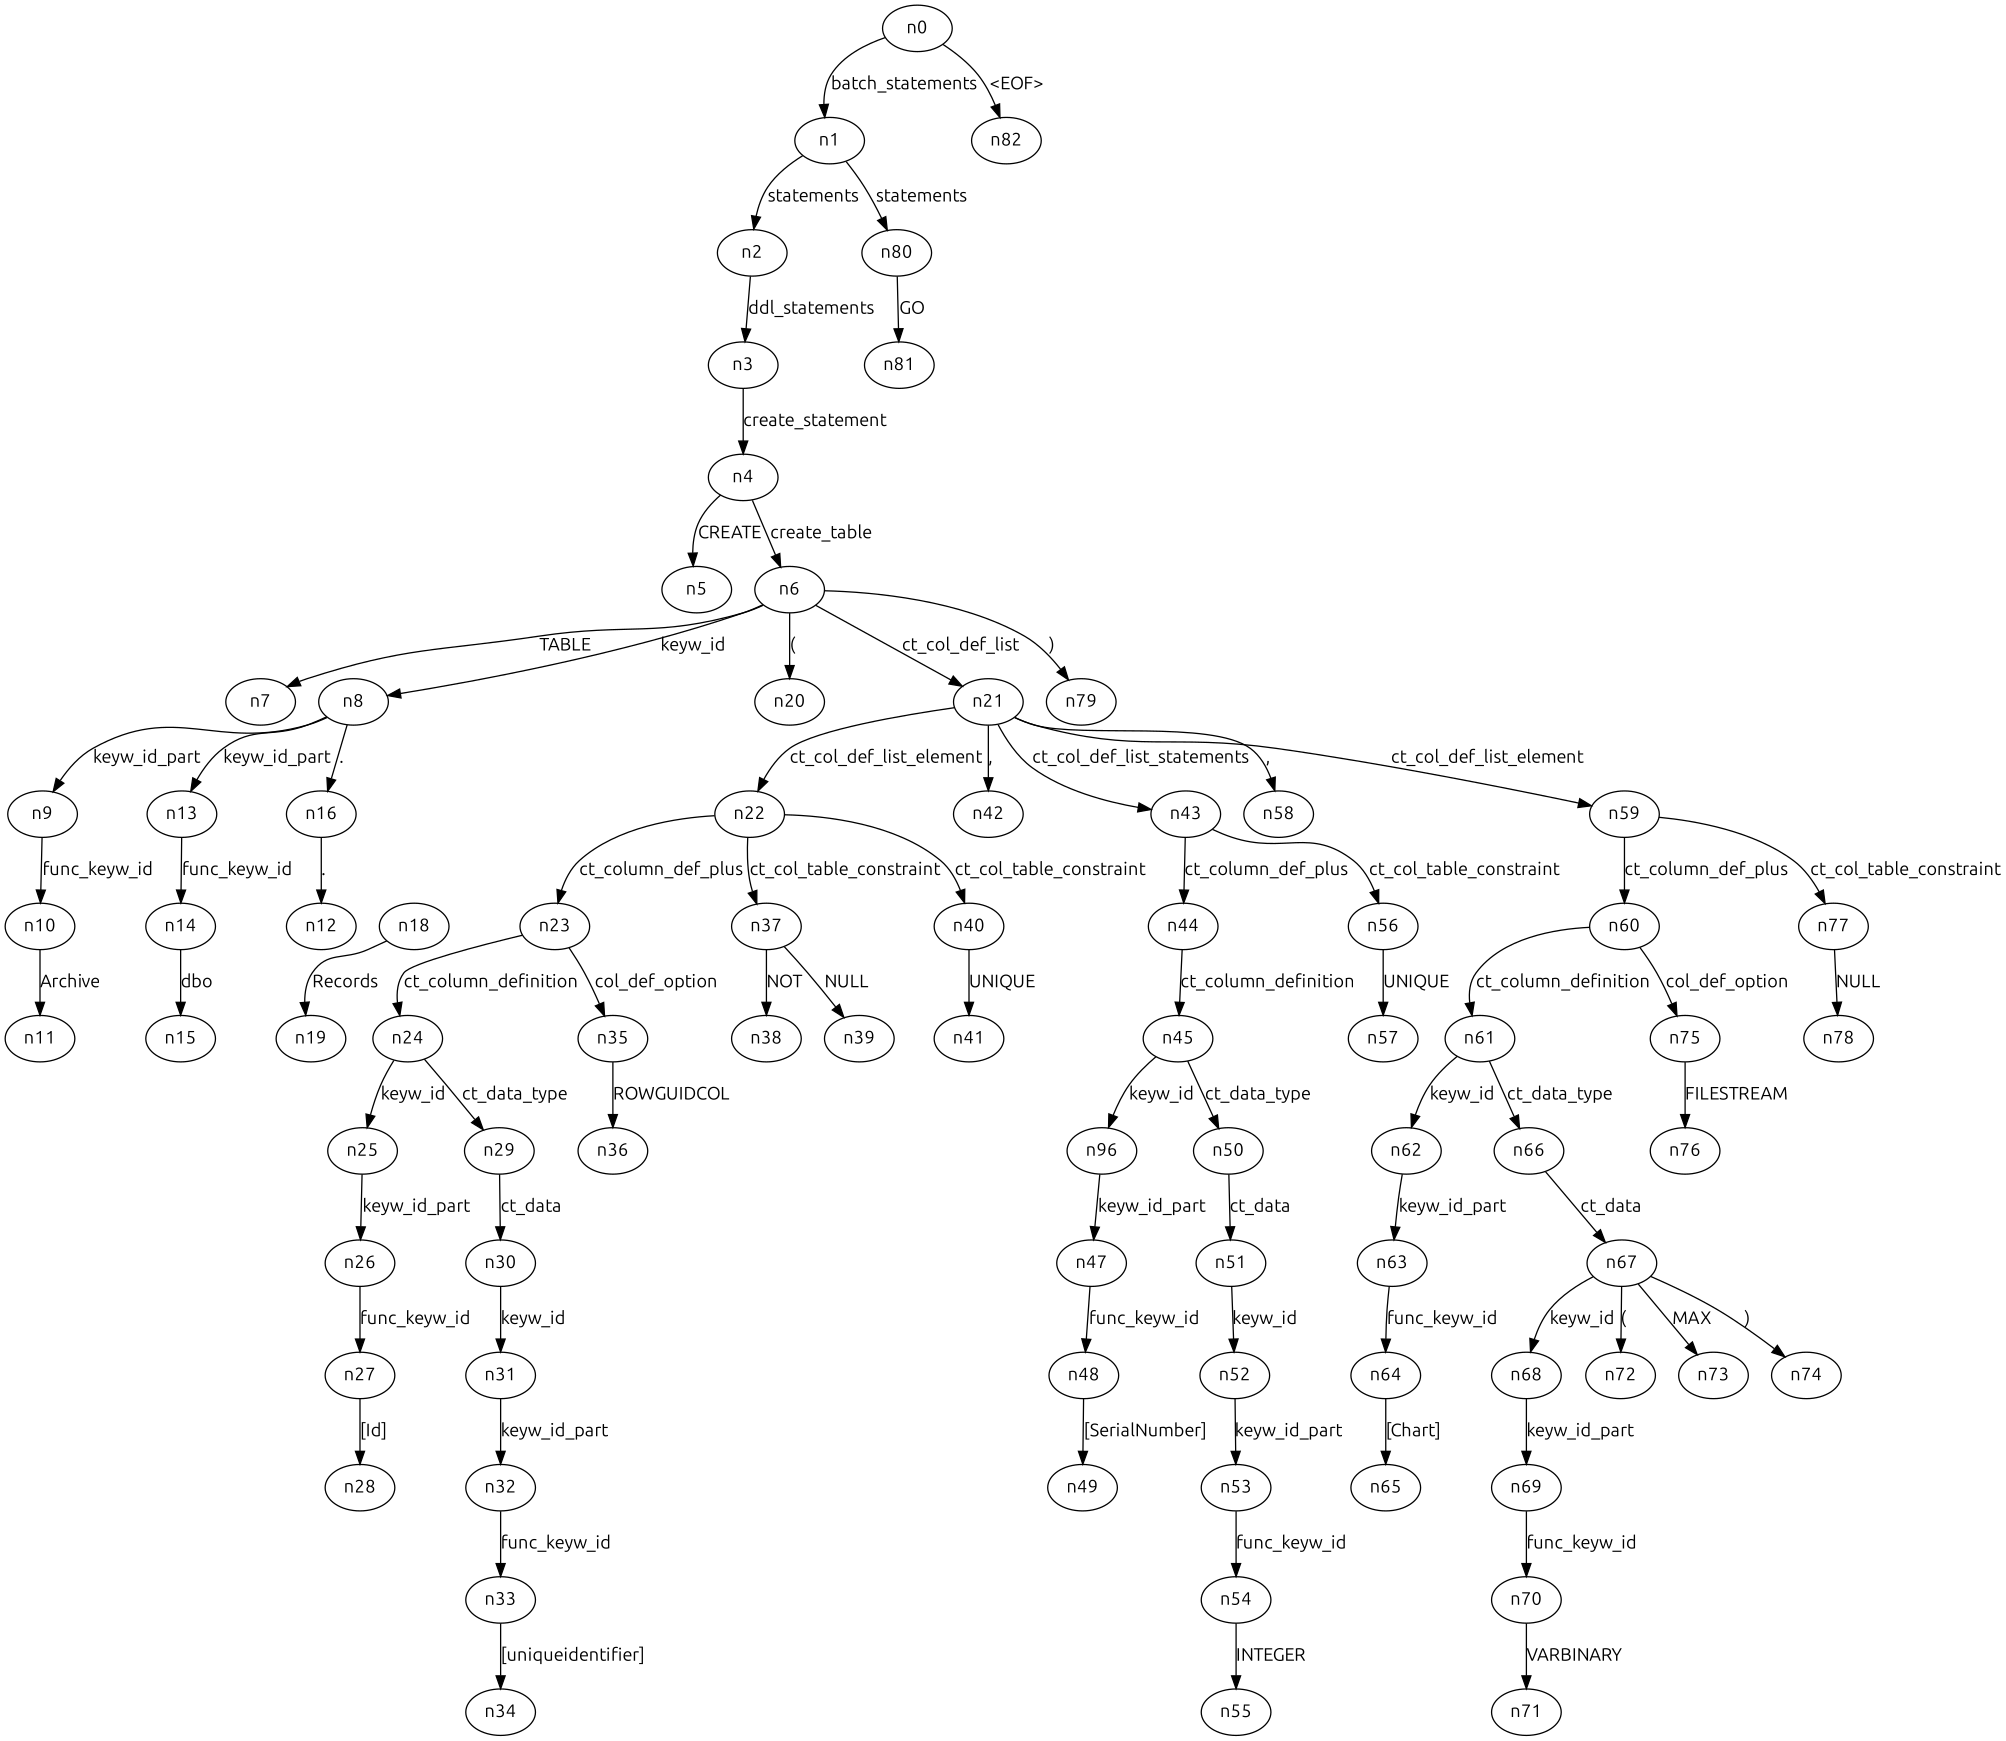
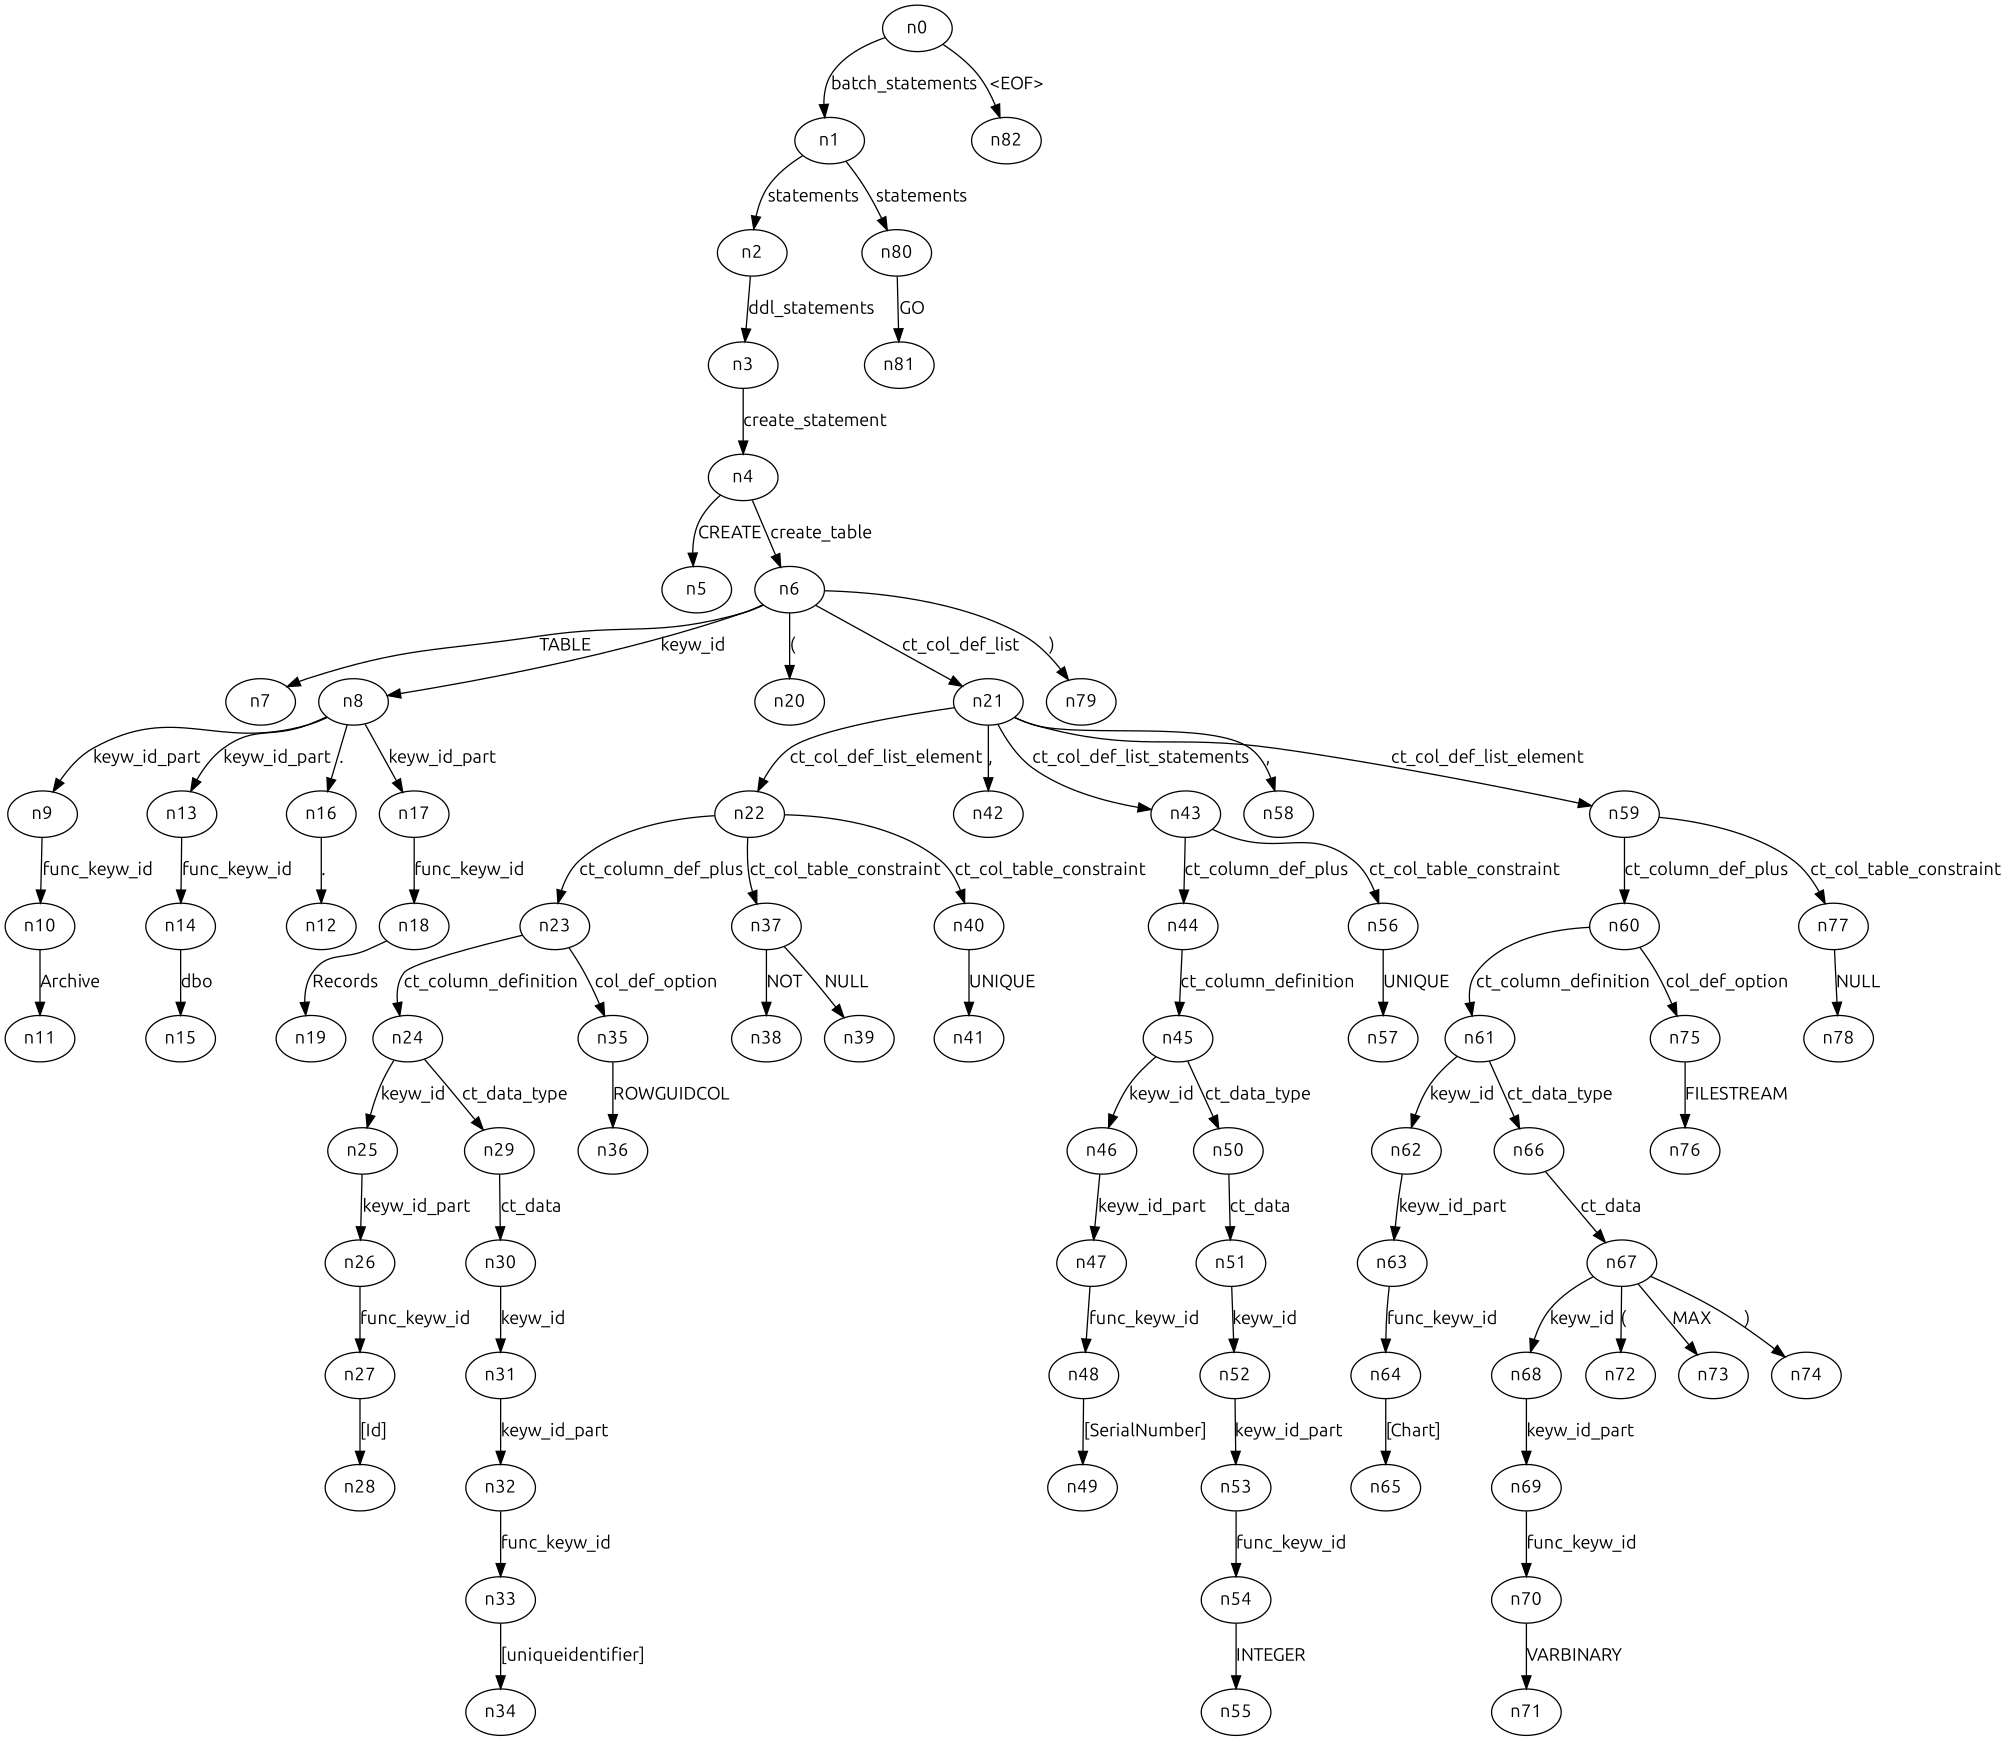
none -> (414, 814)
(1102, 1151) -> (1102, 1151)
